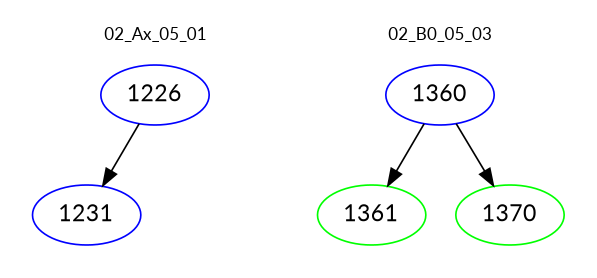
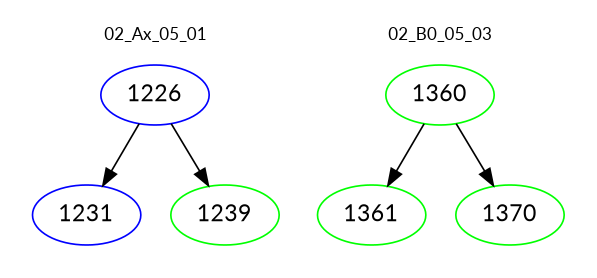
(440, 95) -> (440, 95)
none -> (225, 215)
